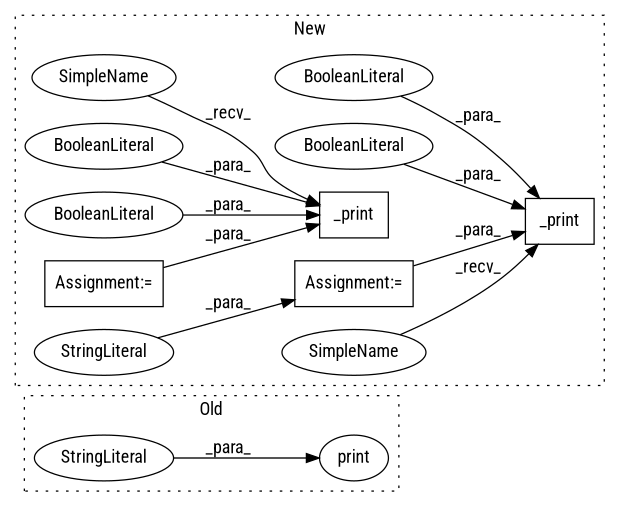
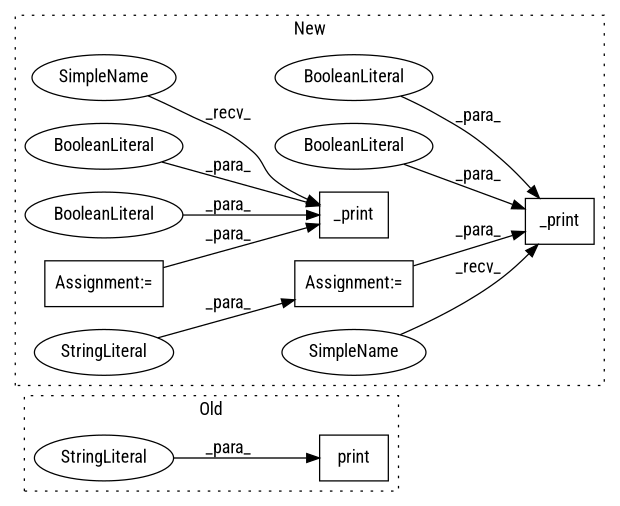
(354, 458) -> (354, 458)
